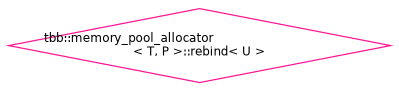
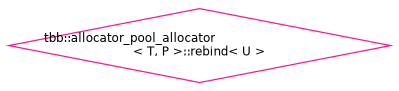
(200, 46) -> (200, 46)
